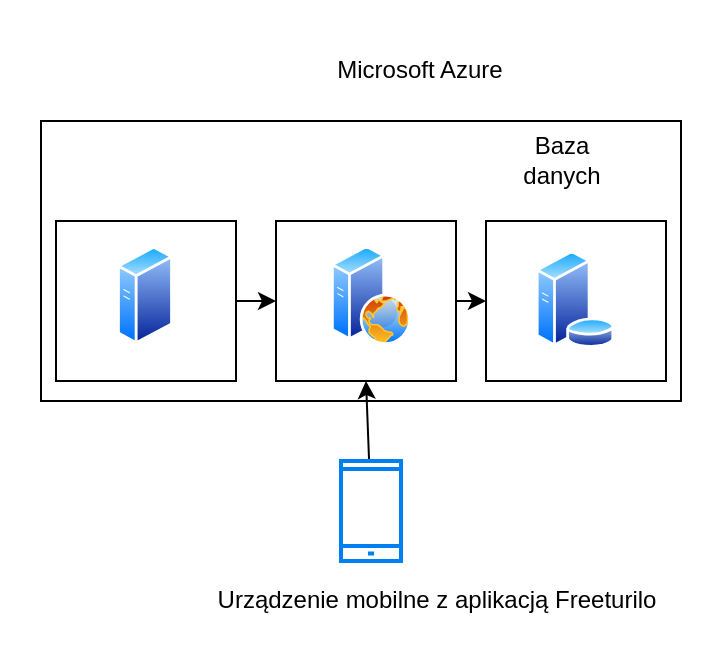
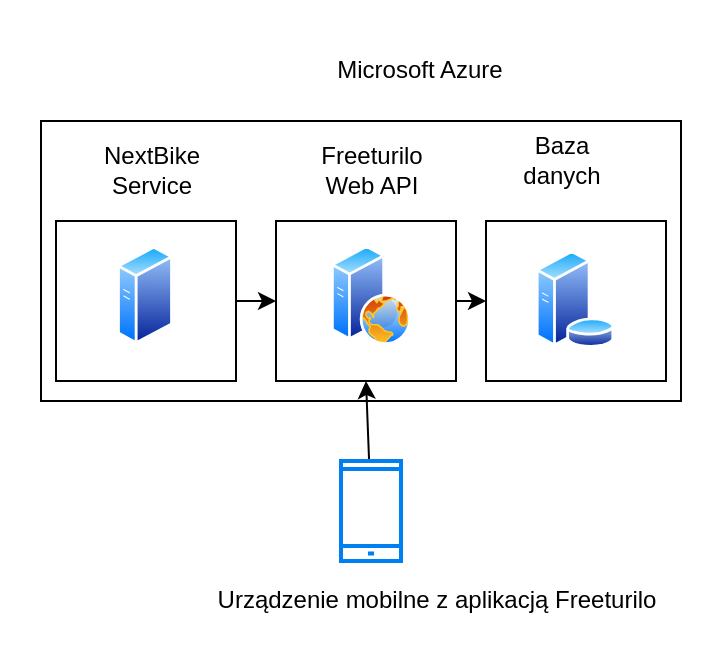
none -> (153, 171)
none -> (373, 171)
